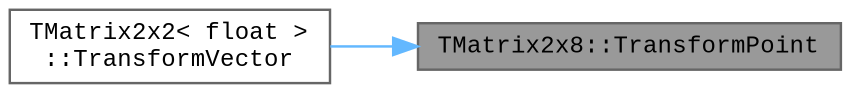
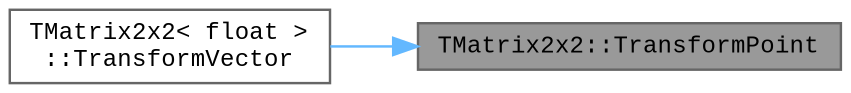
(629, 46) -> (629, 46)
